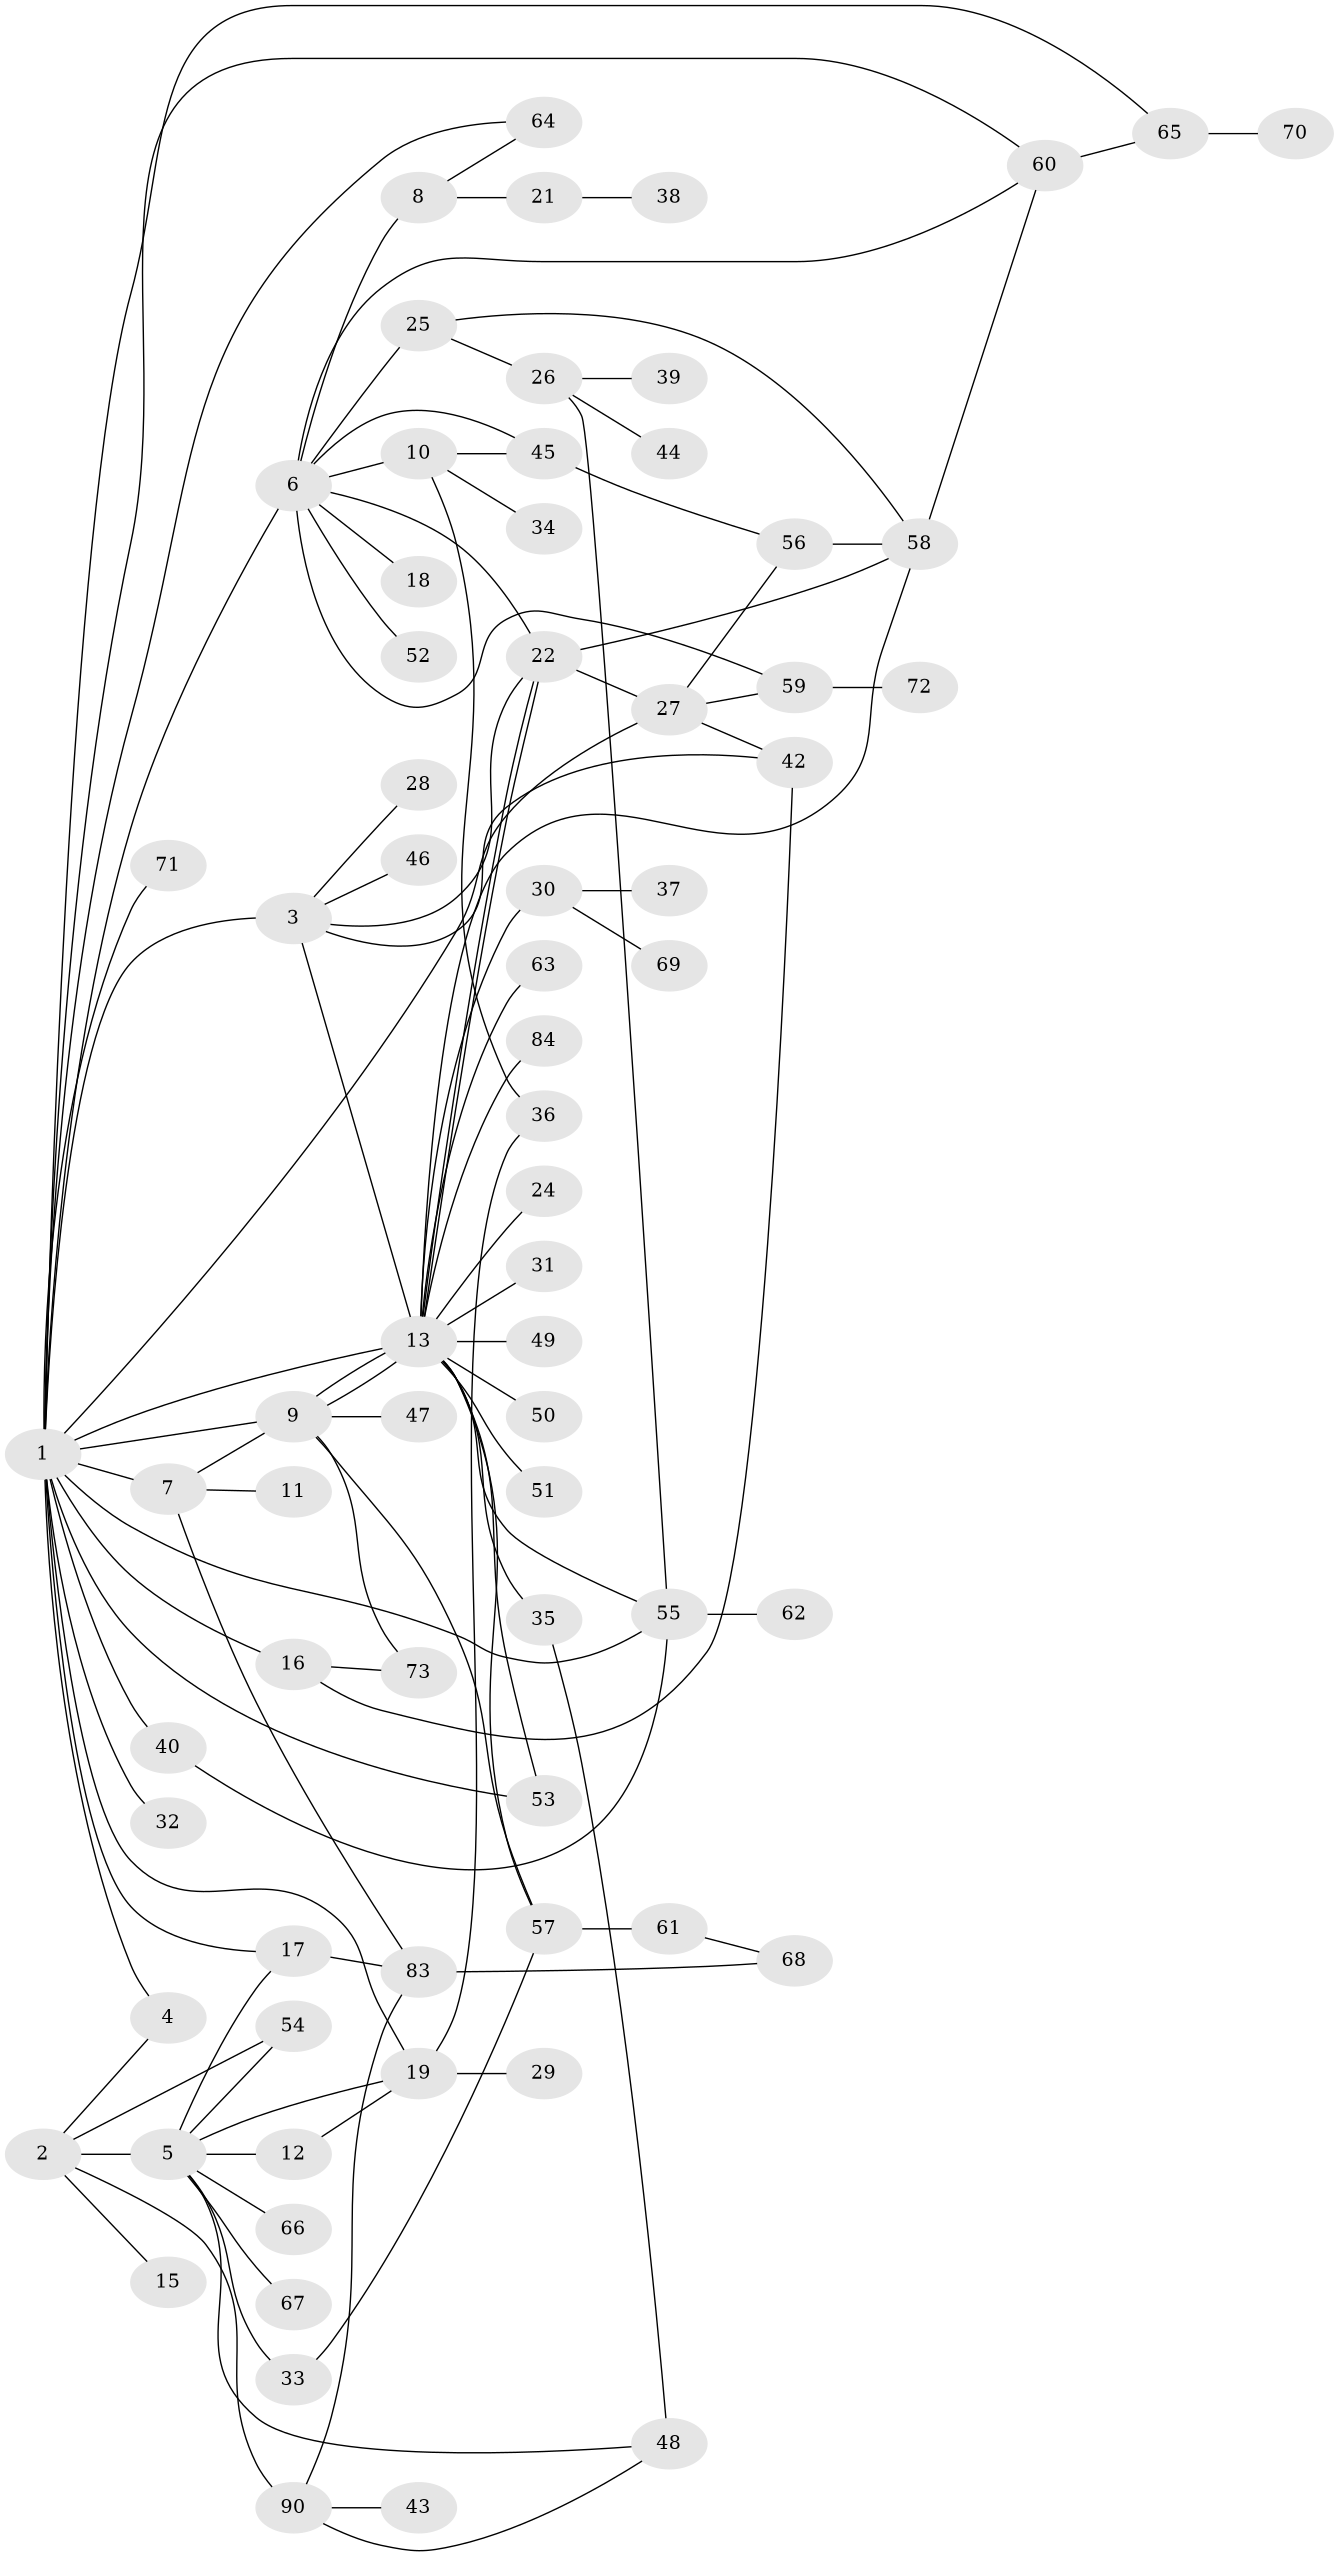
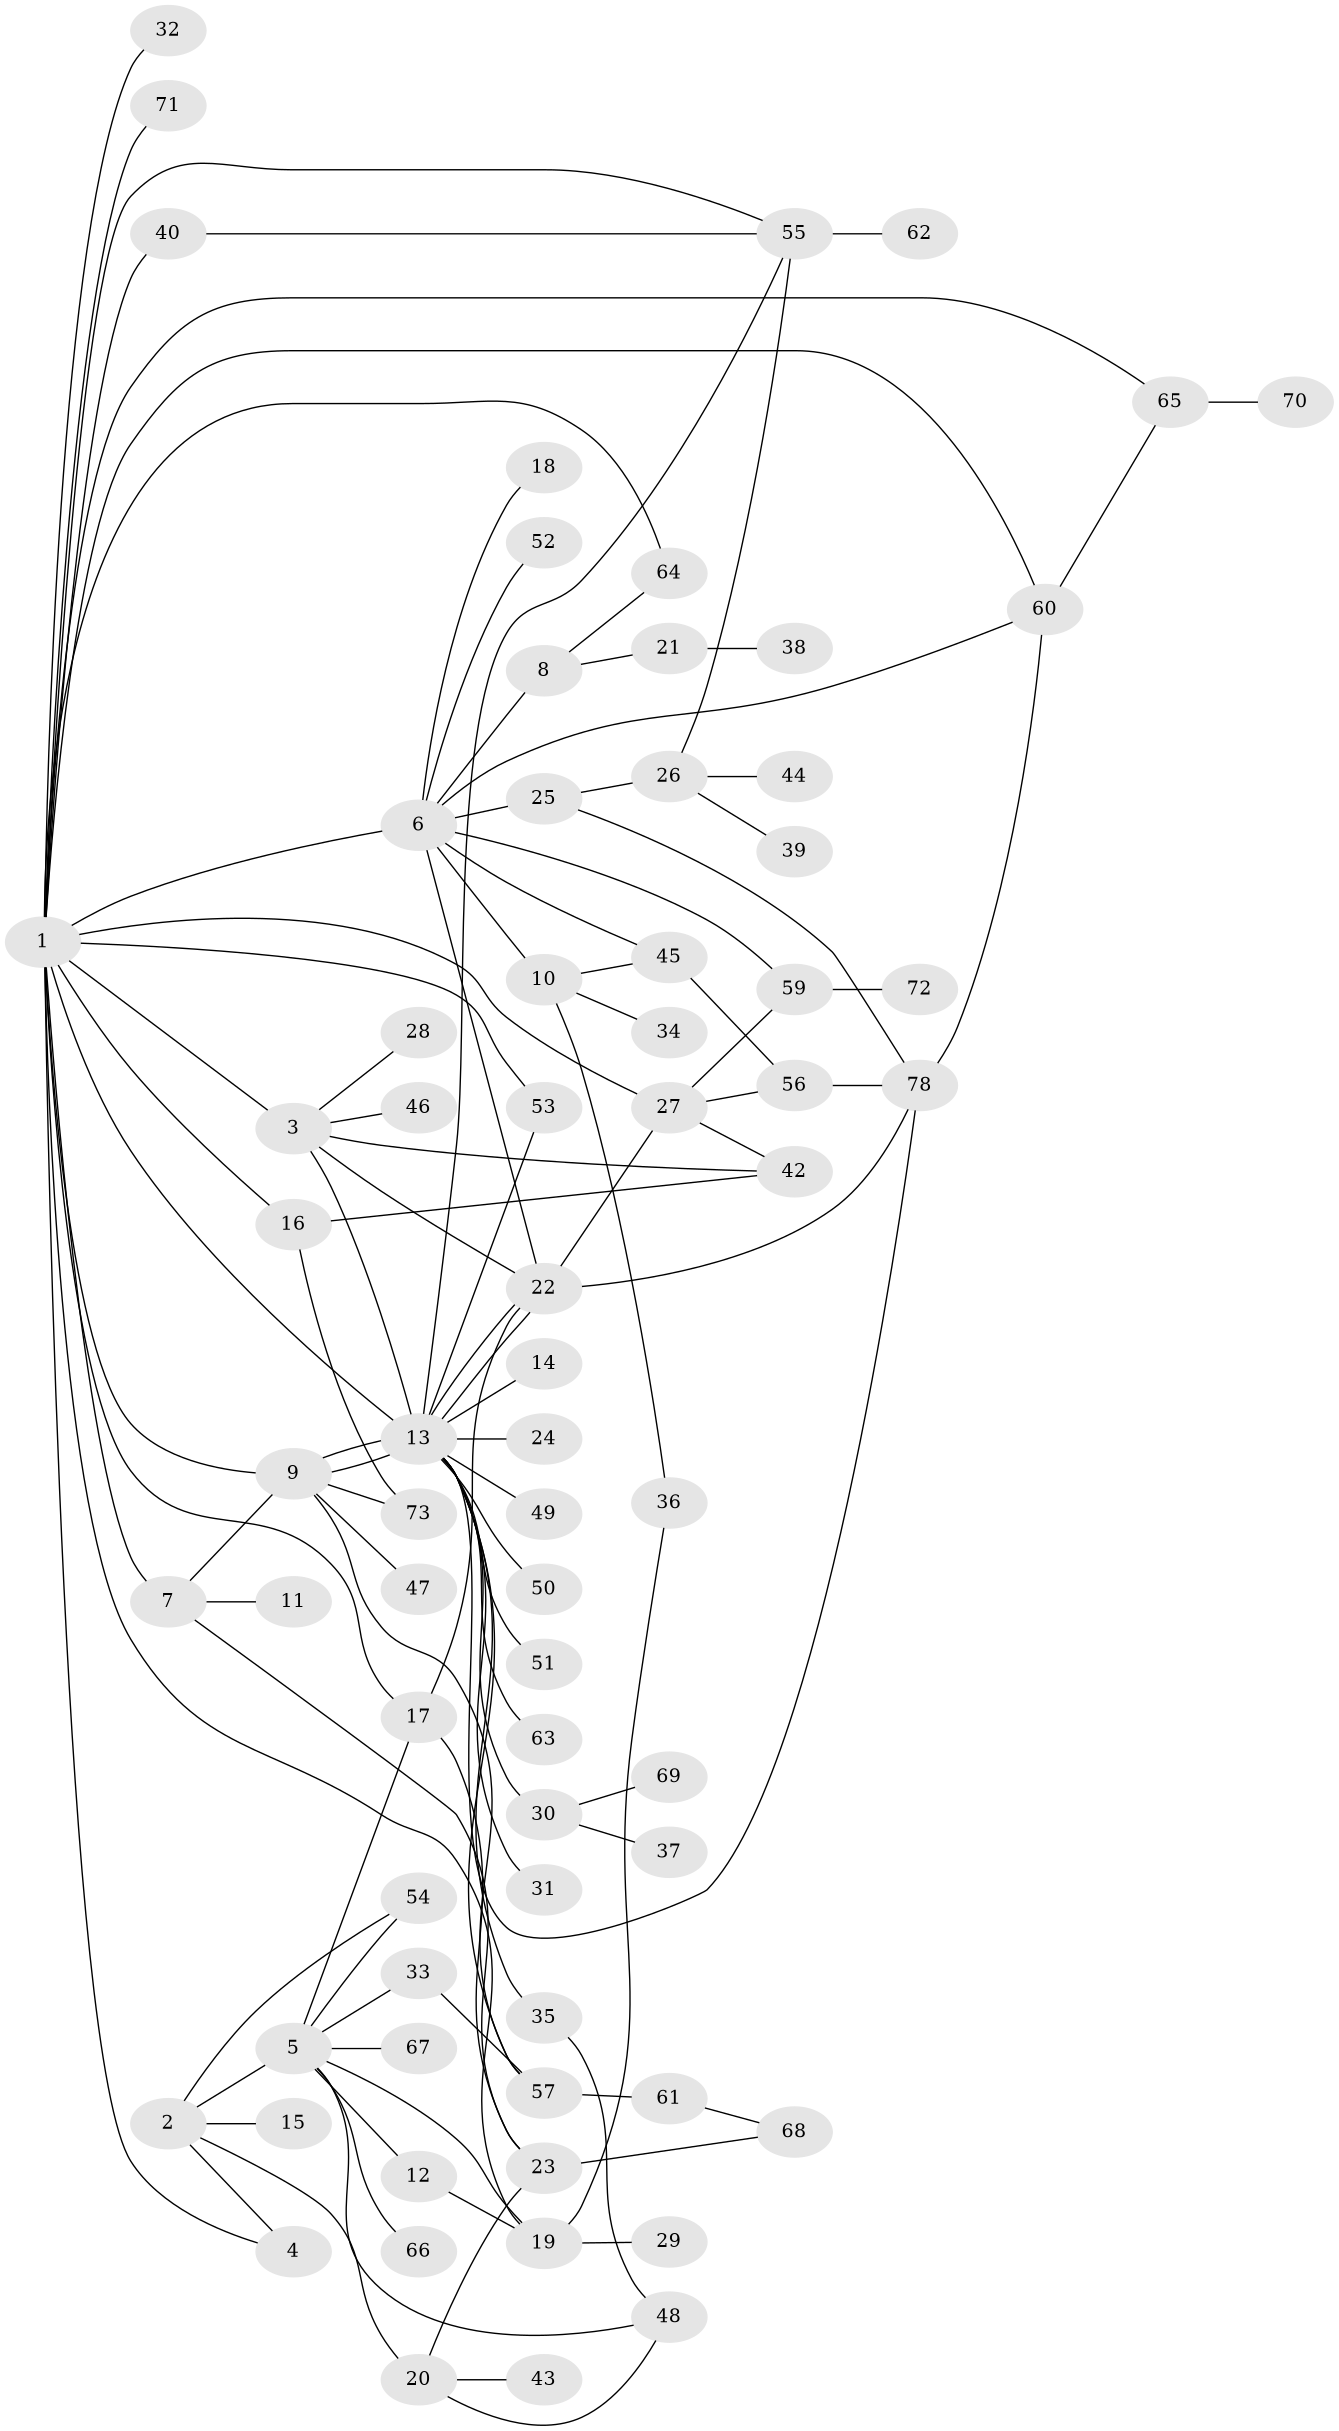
(920, 544) -> (920, 1085)
(544, 1041) -> (544, 1364)
none -> (473, 1459)
(419, 1972) -> (544, 2168)
(294, 2508) -> (419, 2380)
